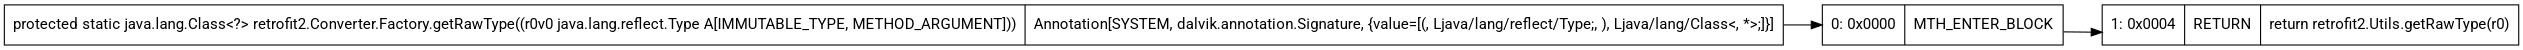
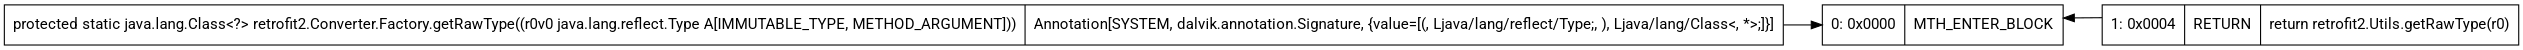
(2077, 32) -> (2088, 18)
